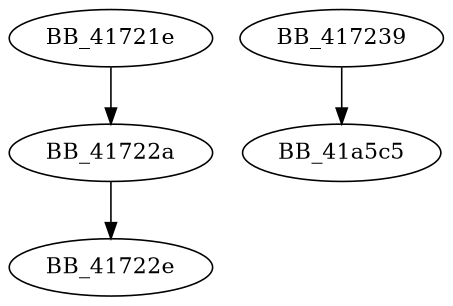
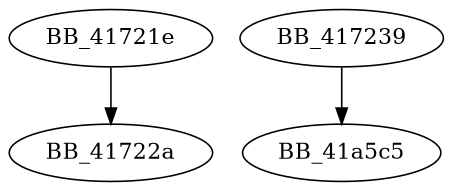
(111, 267) -> none
